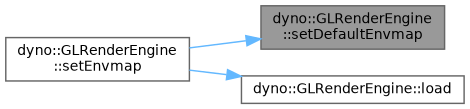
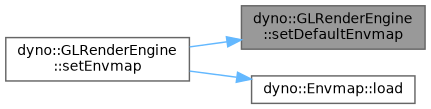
(353, 90) -> (333, 90)
